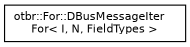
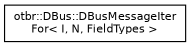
(95, 23) -> (95, 23)
